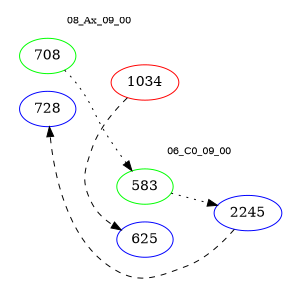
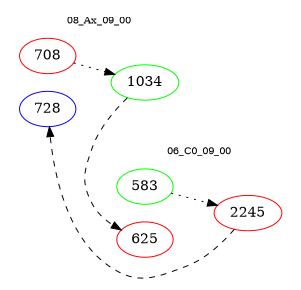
(48, 56) -> (48, 56)
(145, 82) -> (145, 82)
(96, 116) -> (89, 67)
(248, 213) -> (248, 213)
(145, 240) -> (145, 240)
